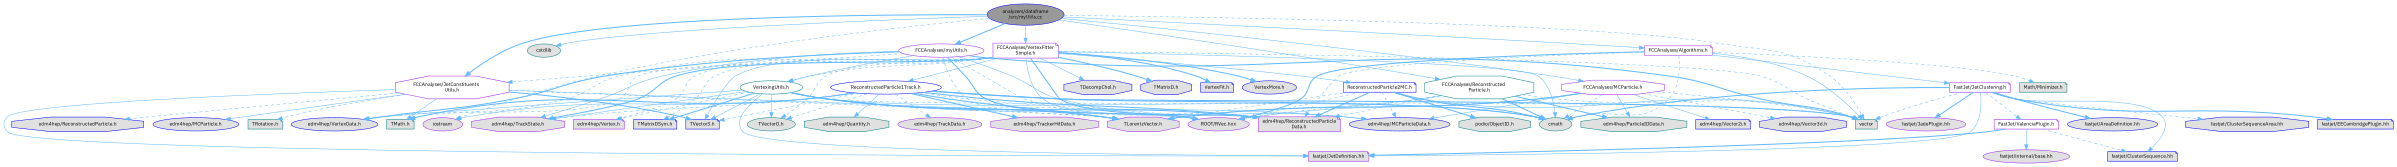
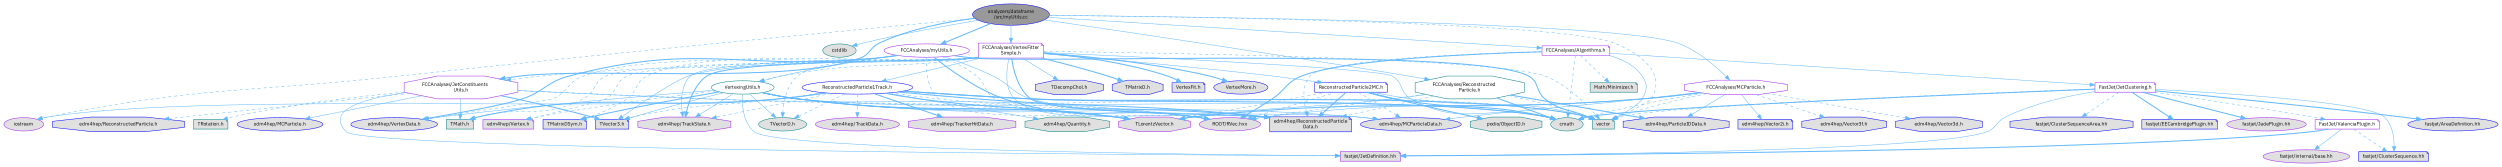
(1299, 124) -> (1311, 124)
(1634, 124) -> (1676, 124)
none -> (1844, 124)
